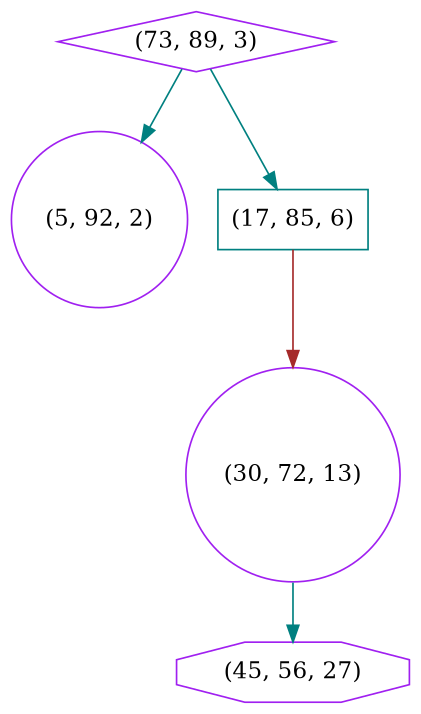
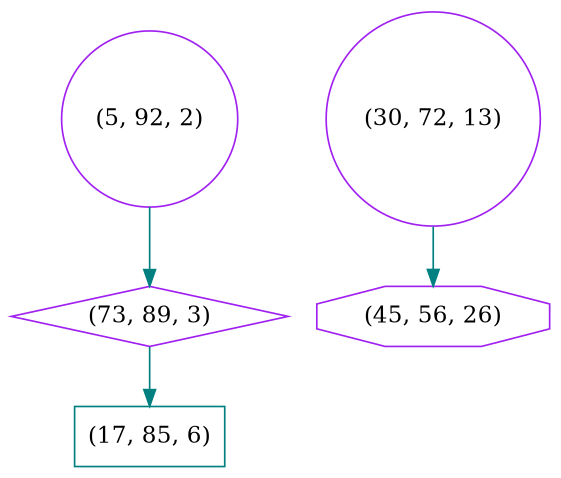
(166, 98) -> (150, 238)
(293, 300) -> none
(293, 672) -> (433, 316)
